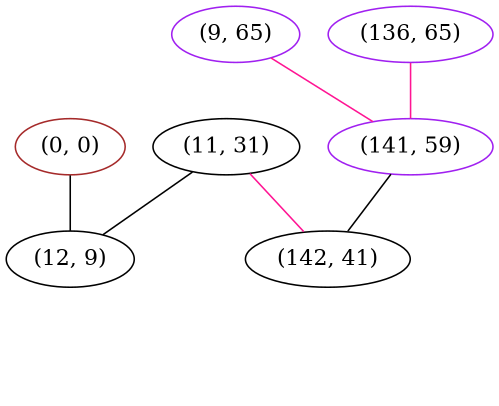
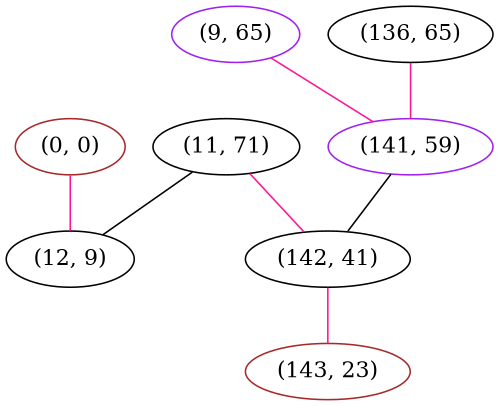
(411, 34) -> (411, 34)
(226, 147) -> (226, 147)
(70, 203) -> (70, 203)
none -> (328, 372)
